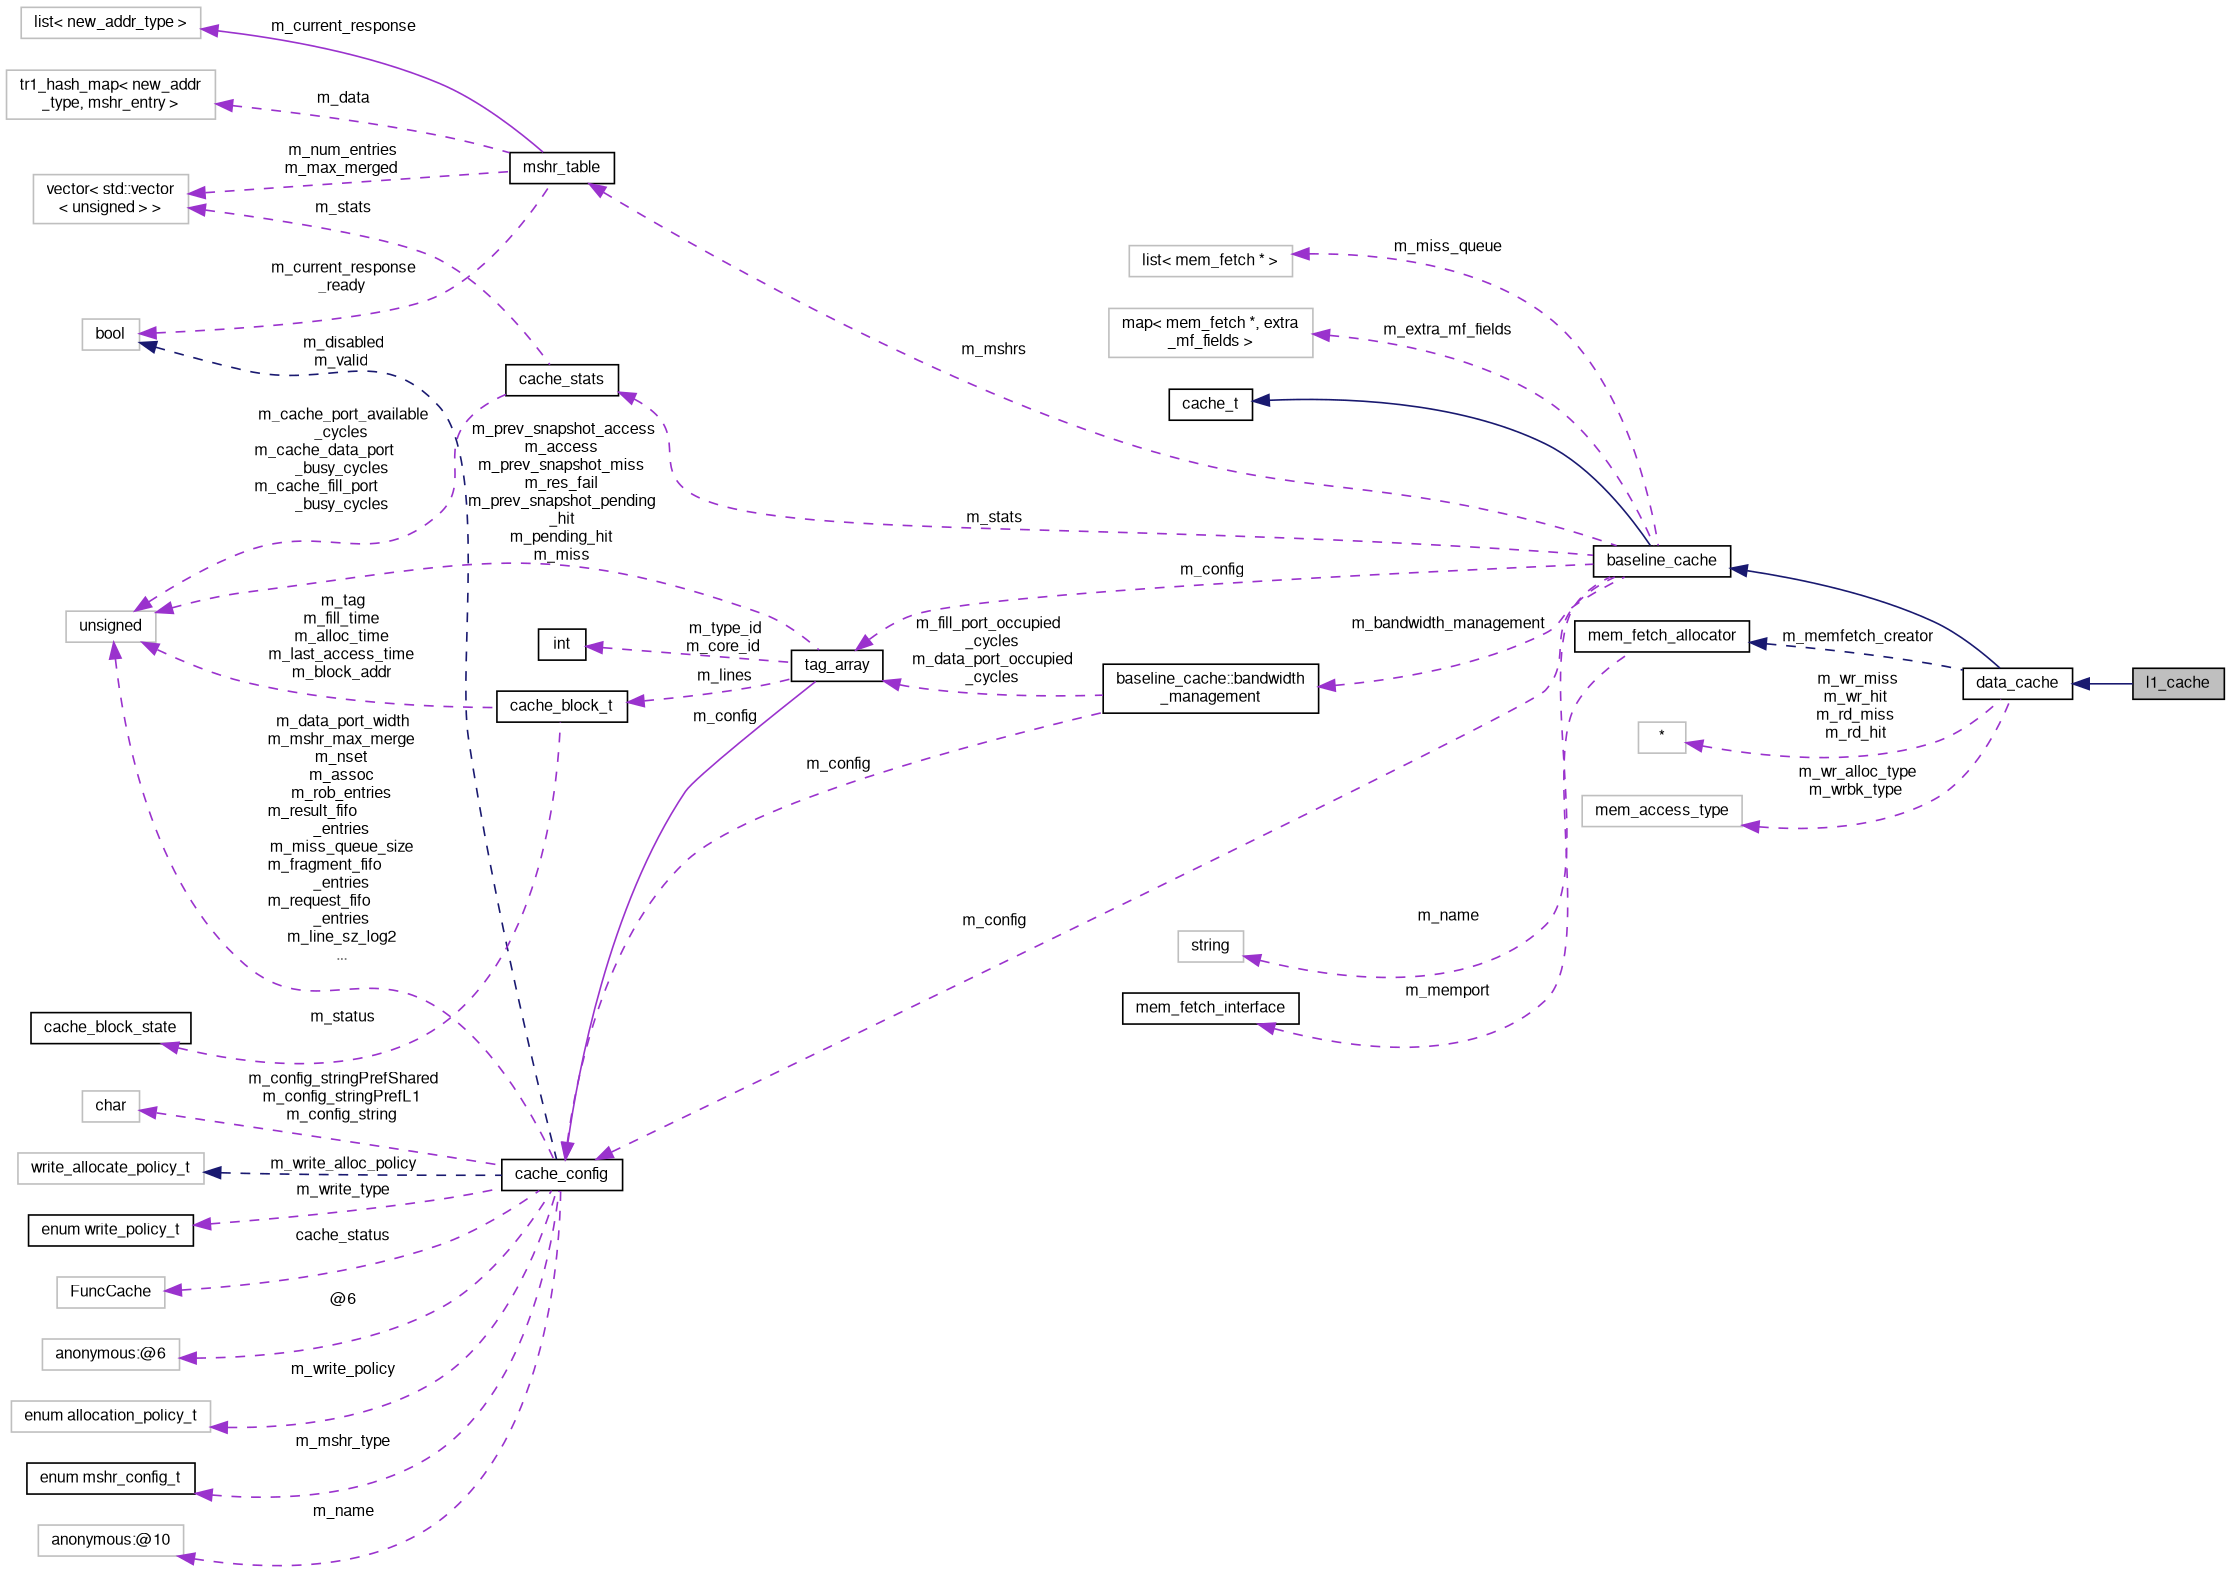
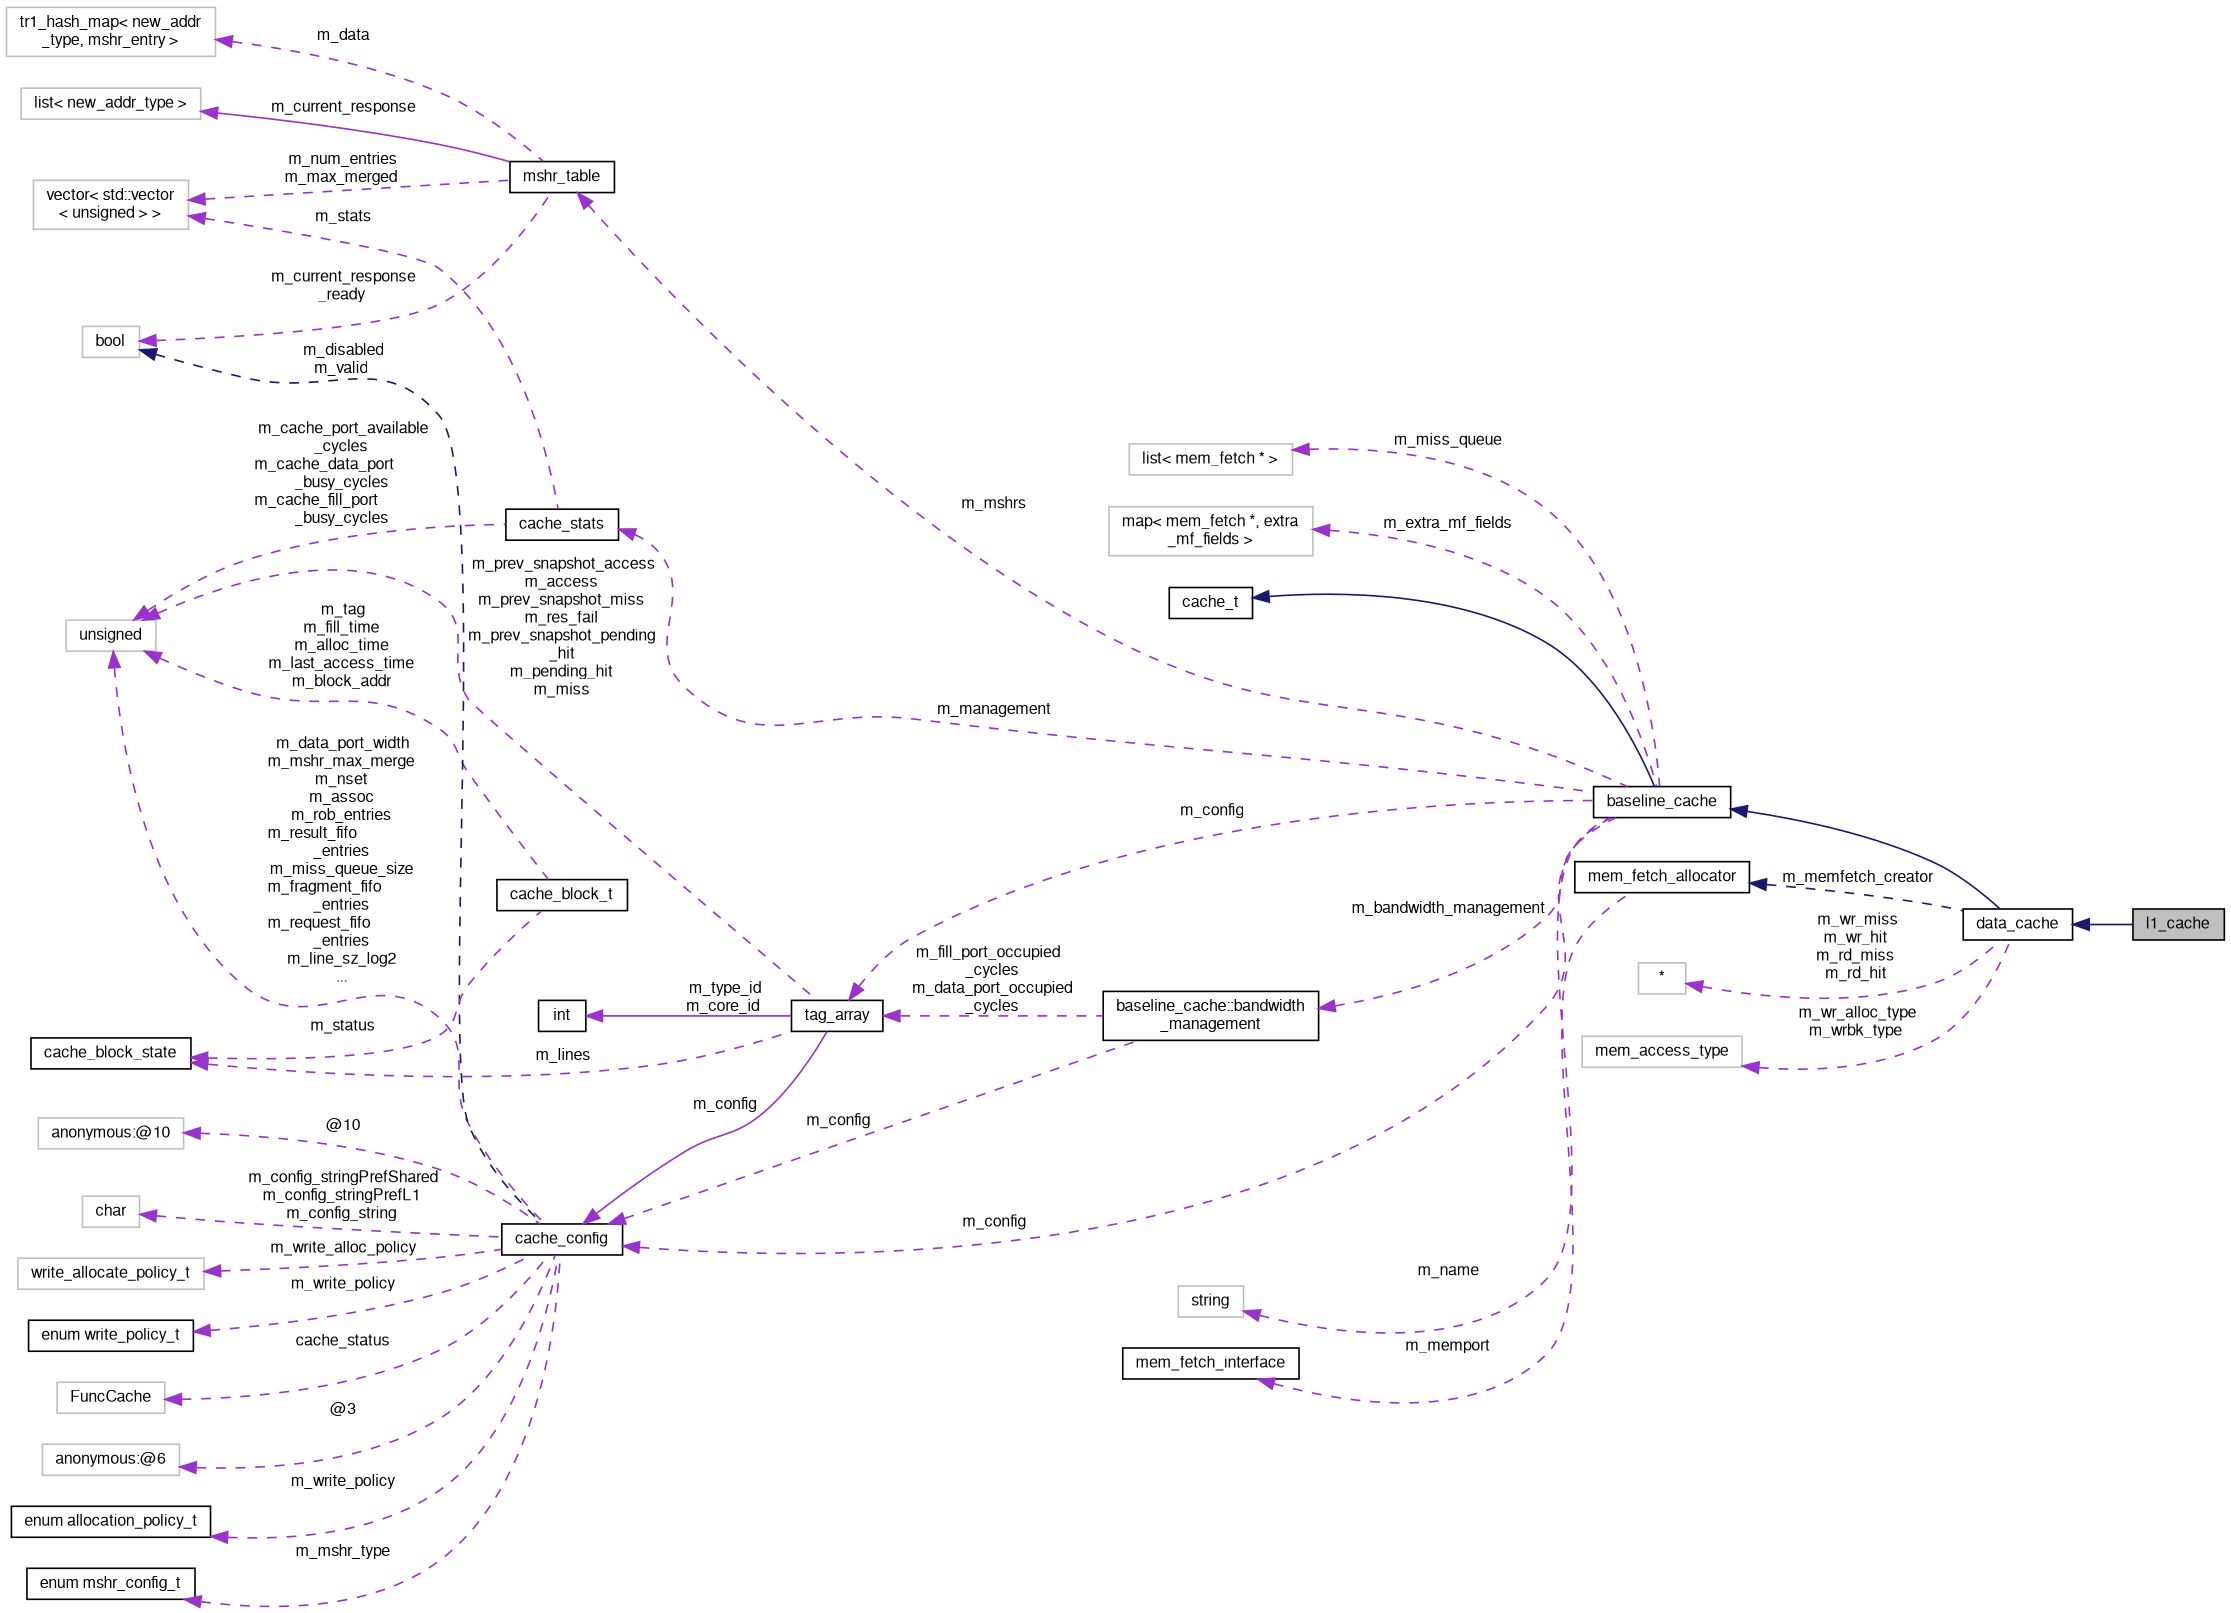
(993, 518) -> (993, 710)
(697, 655) -> (697, 1016)
(718, 692) -> (502, 1076)
(361, 1175) -> (361, 1264)
(342, 1191) -> (342, 1284)
(342, 1300) -> (342, 1410)
(111, 1417) -> (111, 1522)
(342, 1512) -> (342, 1126)
